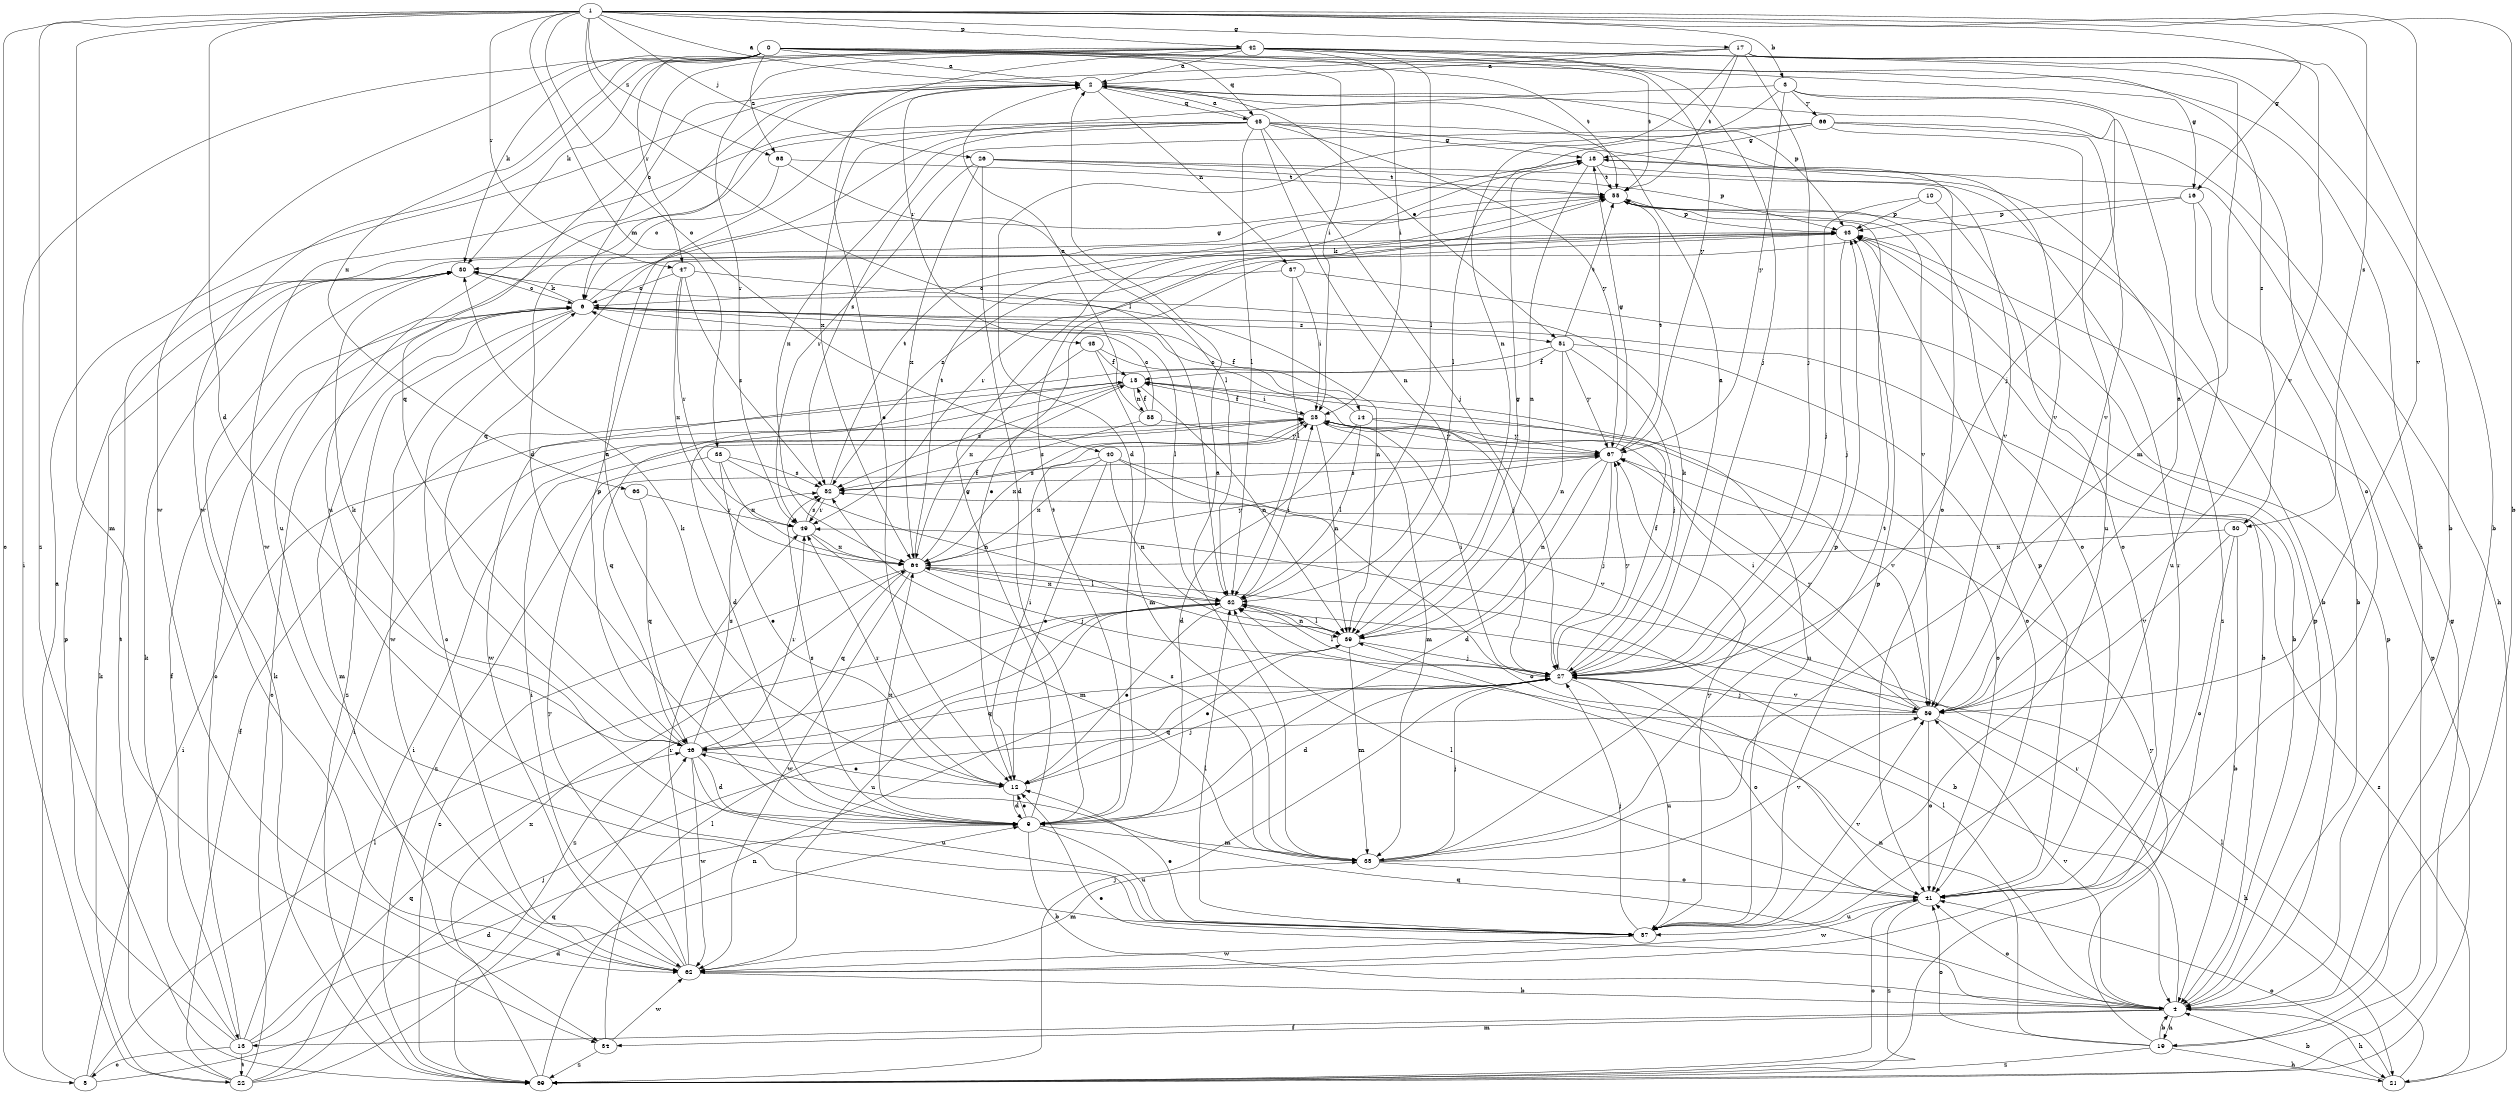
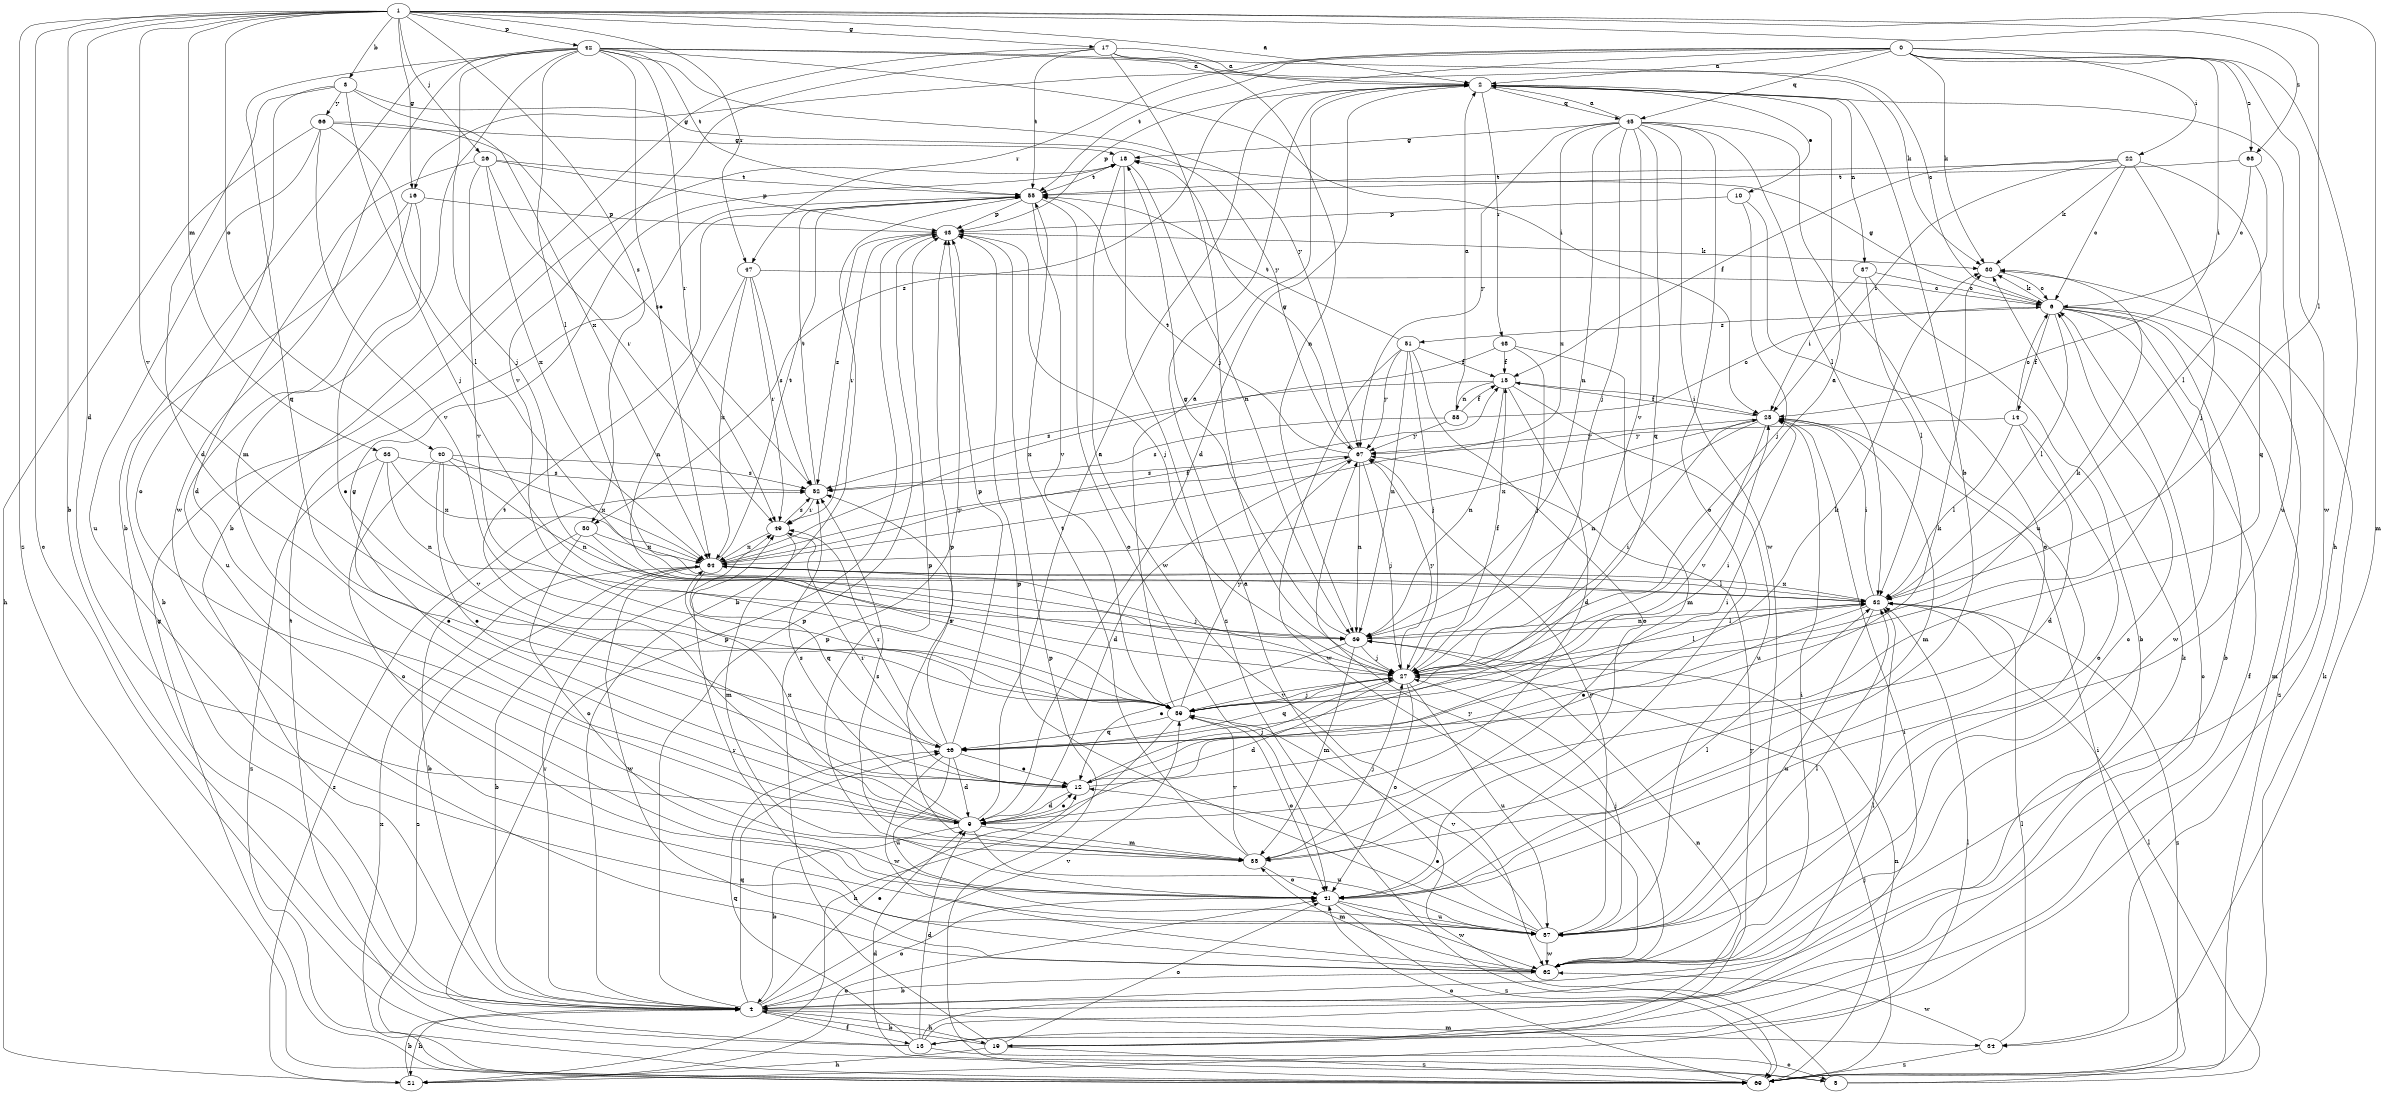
(1349, 164) -> (1695, 98)
(849, 269) -> (654, 294)
(729, 437) -> none
(1218, 473) -> (1965, 473)
(636, 492) -> none
(2179, 566) -> (1166, 566)
(915, 735) -> (1752, 815)
(241, 1063) -> (291, 654)
